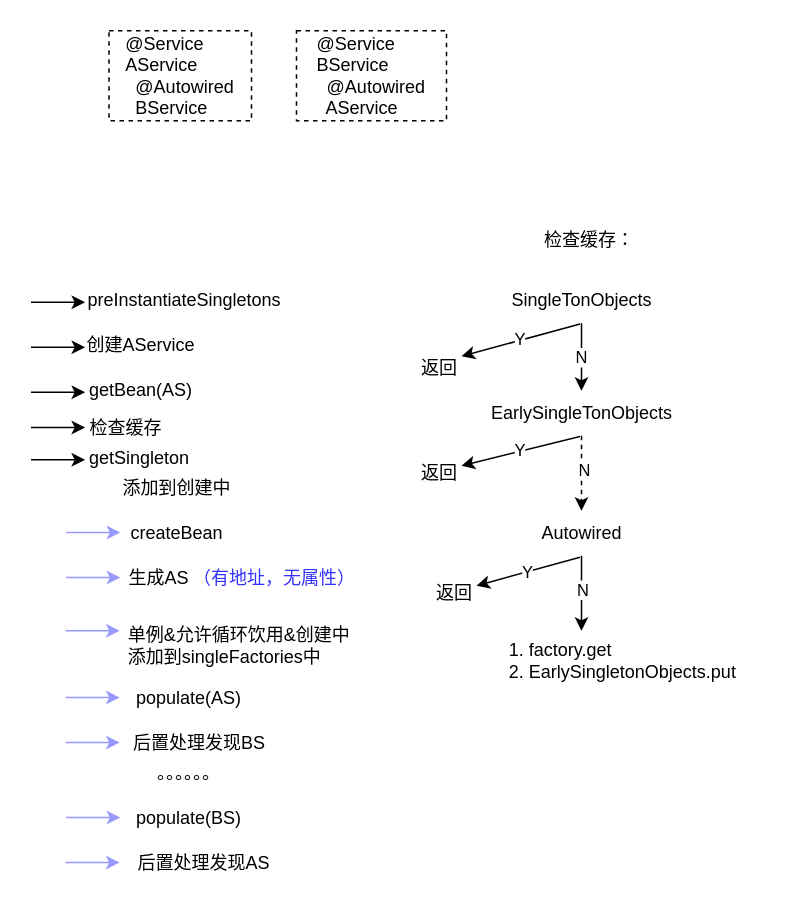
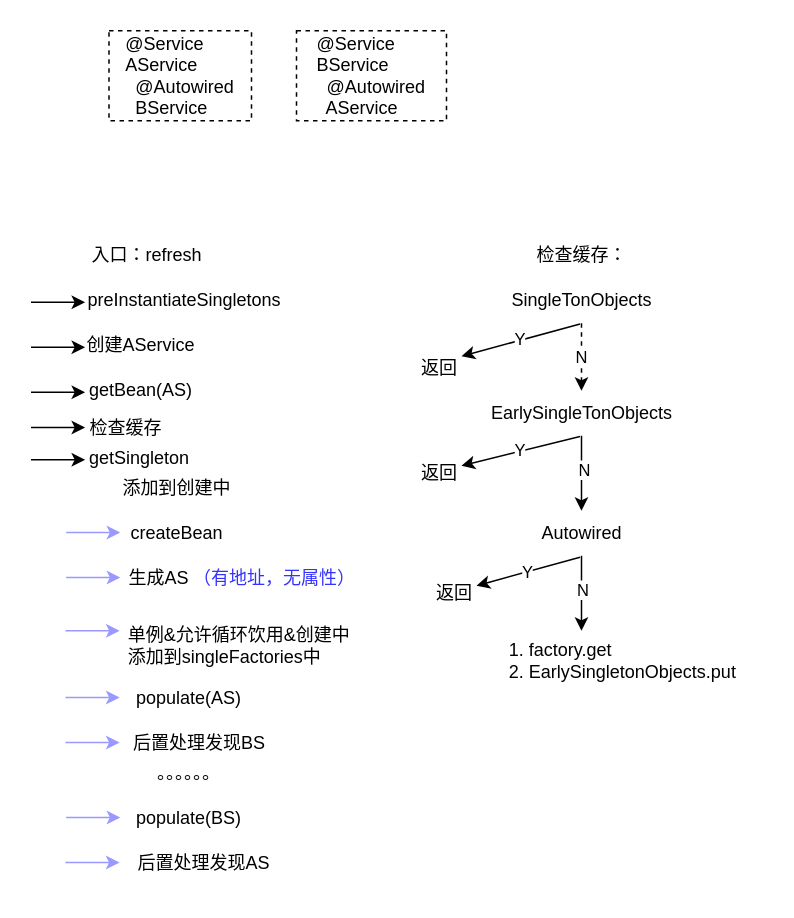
(589, 241) -> (581, 256)
none -> (146, 256)
(581, 337) -> (581, 337)
(581, 449) -> (581, 449)
